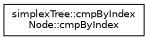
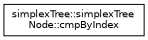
(74, 20) -> (74, 20)
